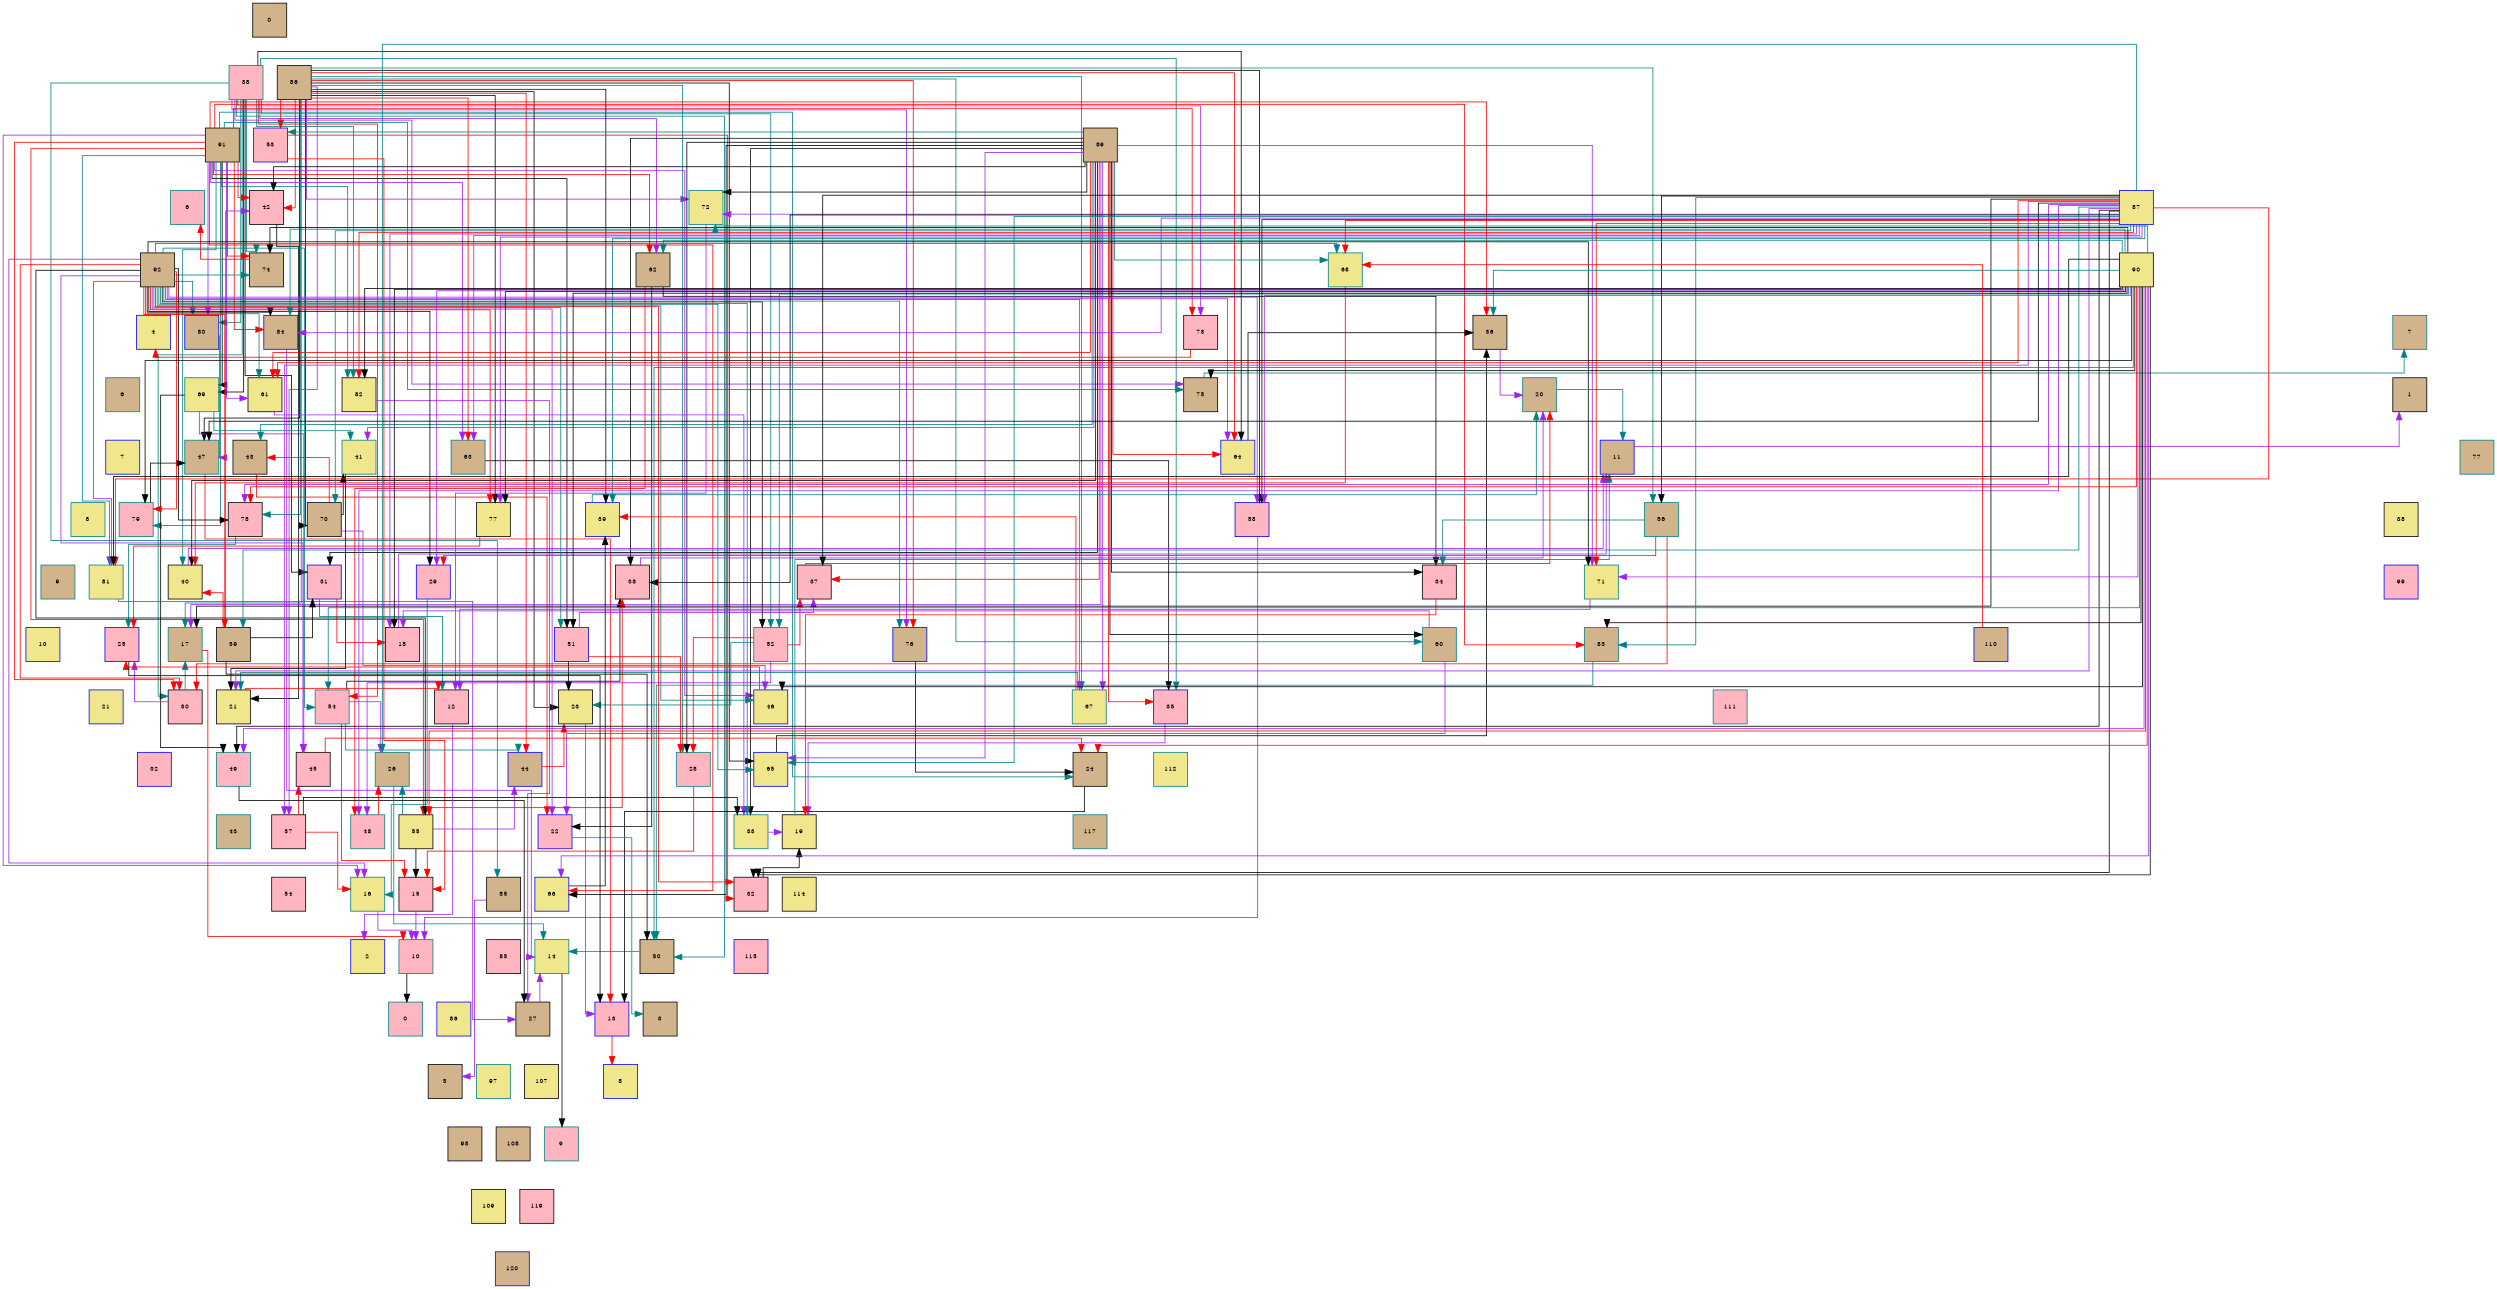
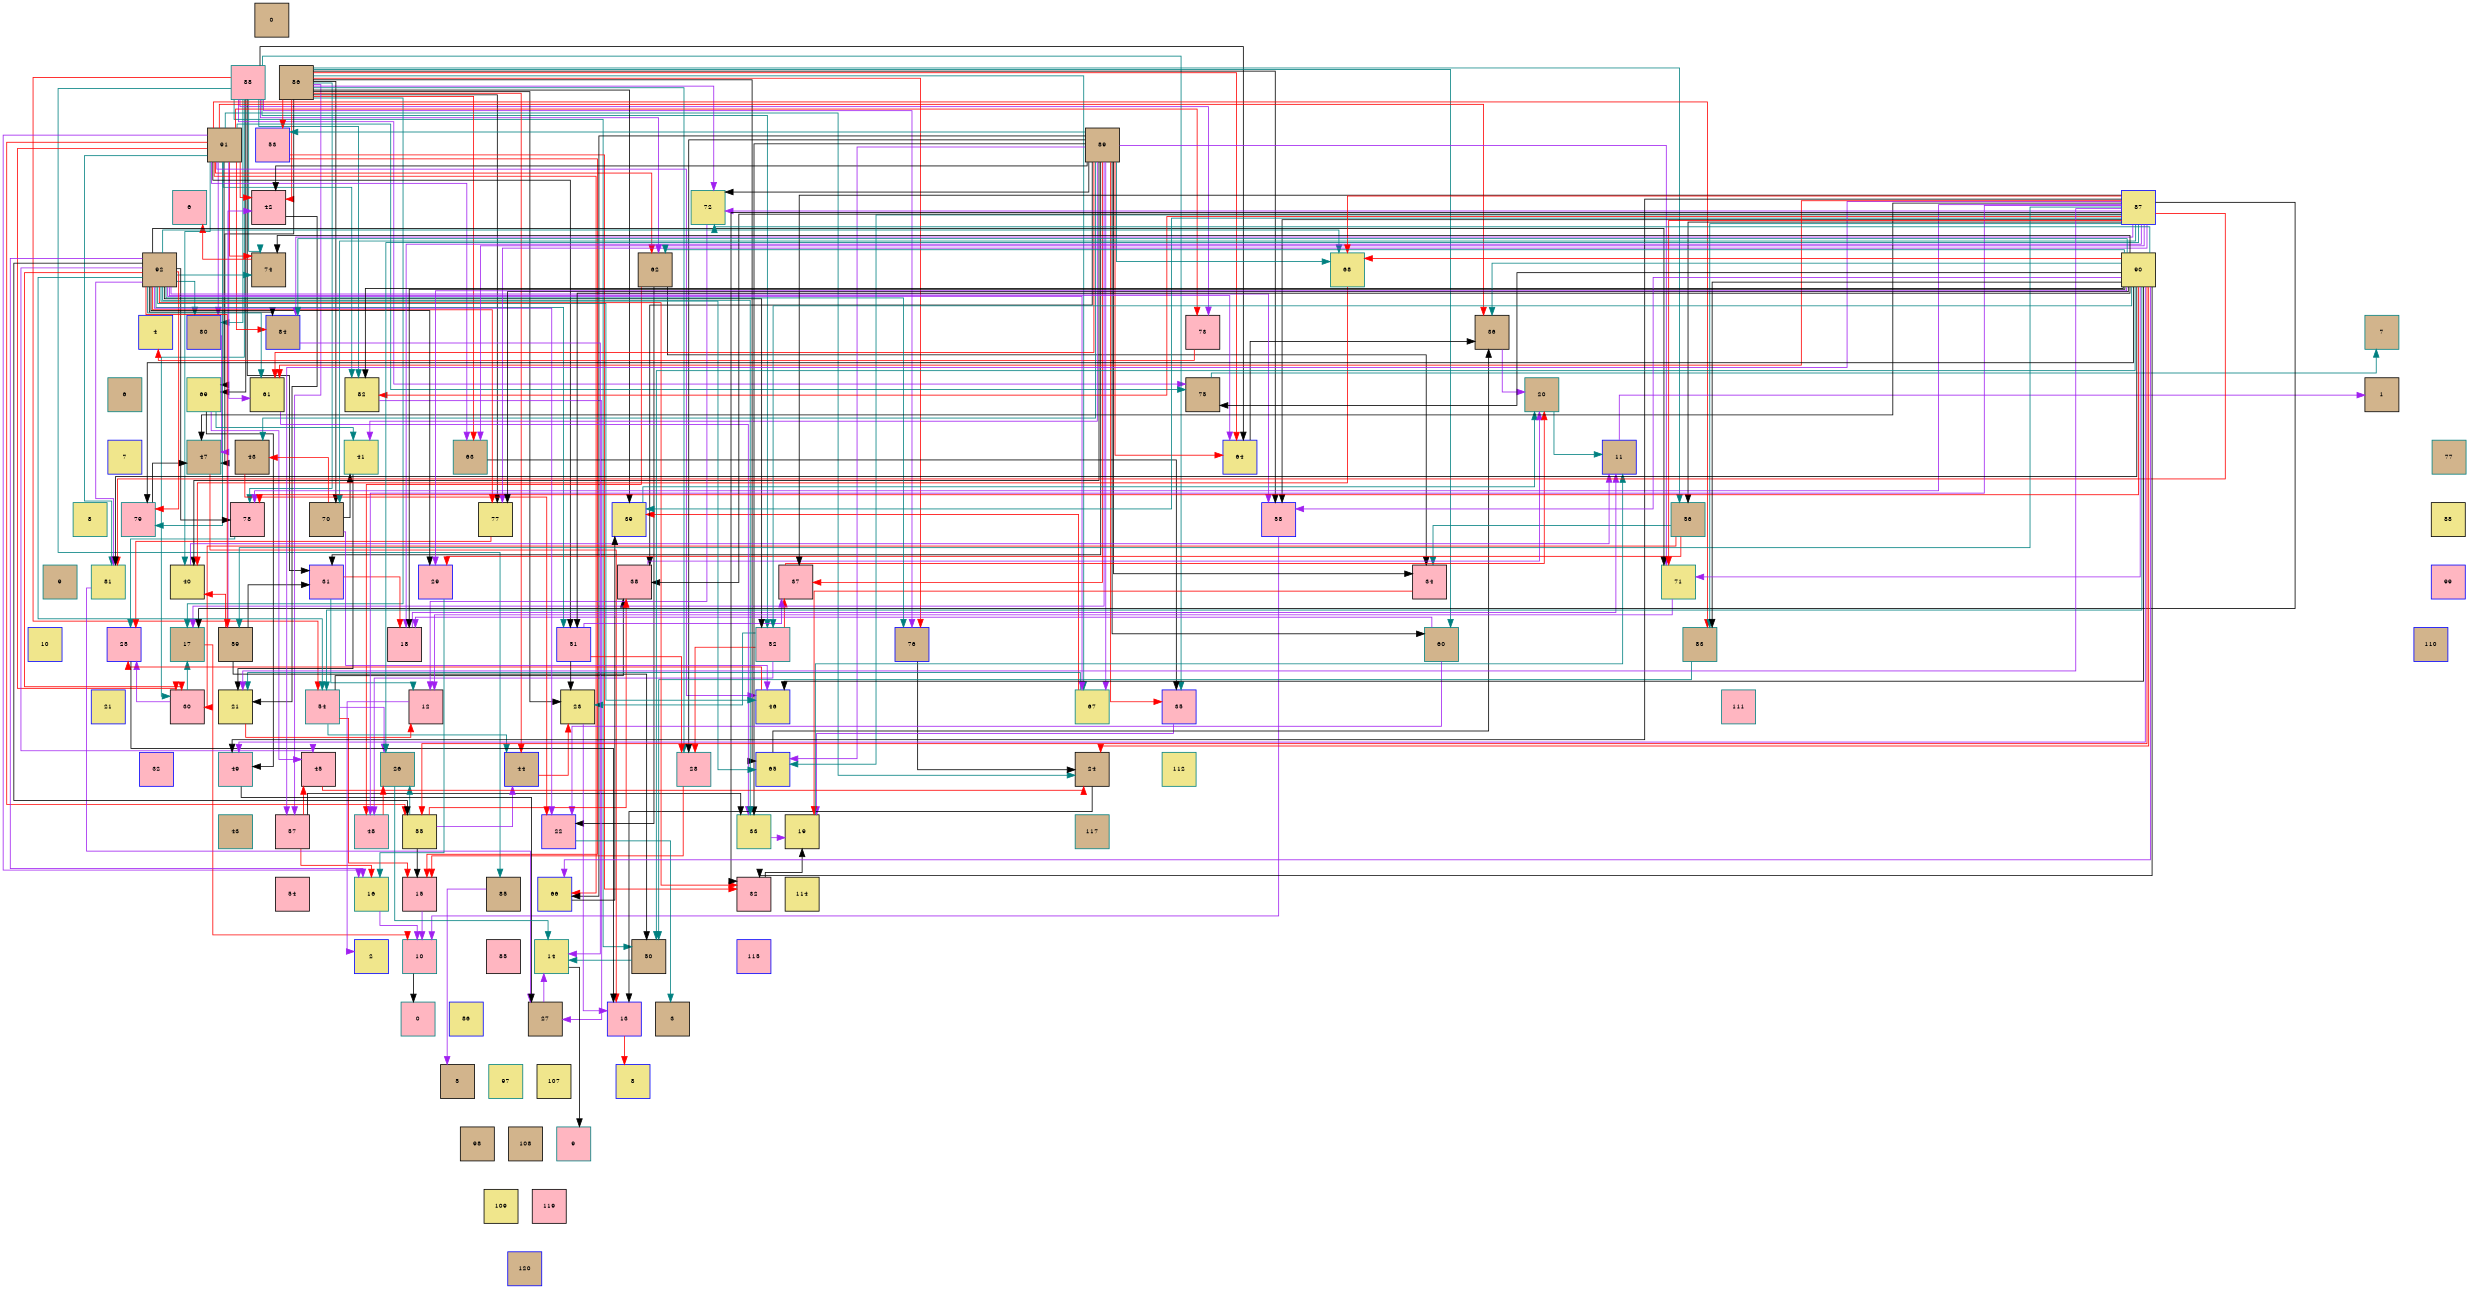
(1858, 265) -> (1747, 258)
